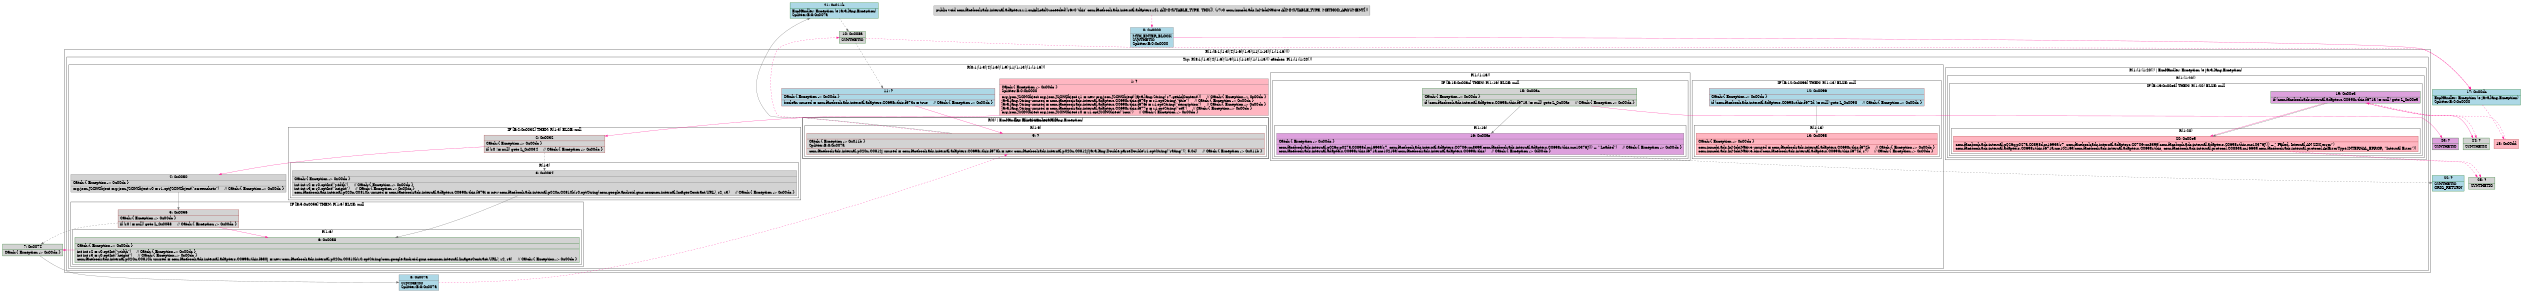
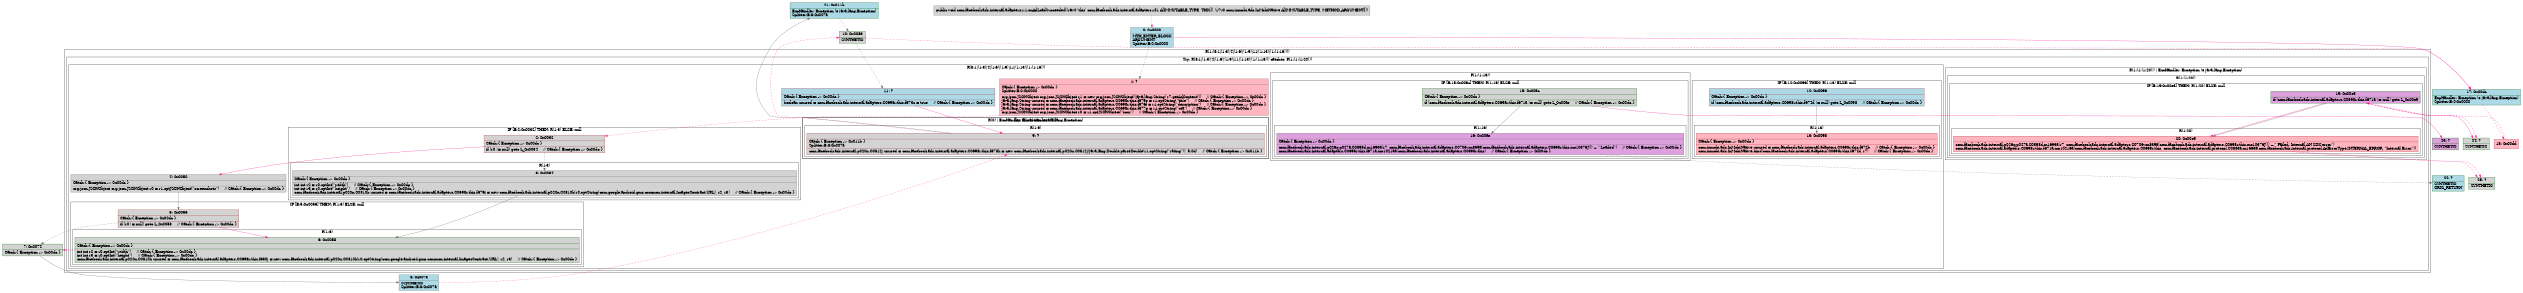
(1144, 40) -> (1144, 40)
none -> (1145, 62)
(774, 119) -> (774, 119)
